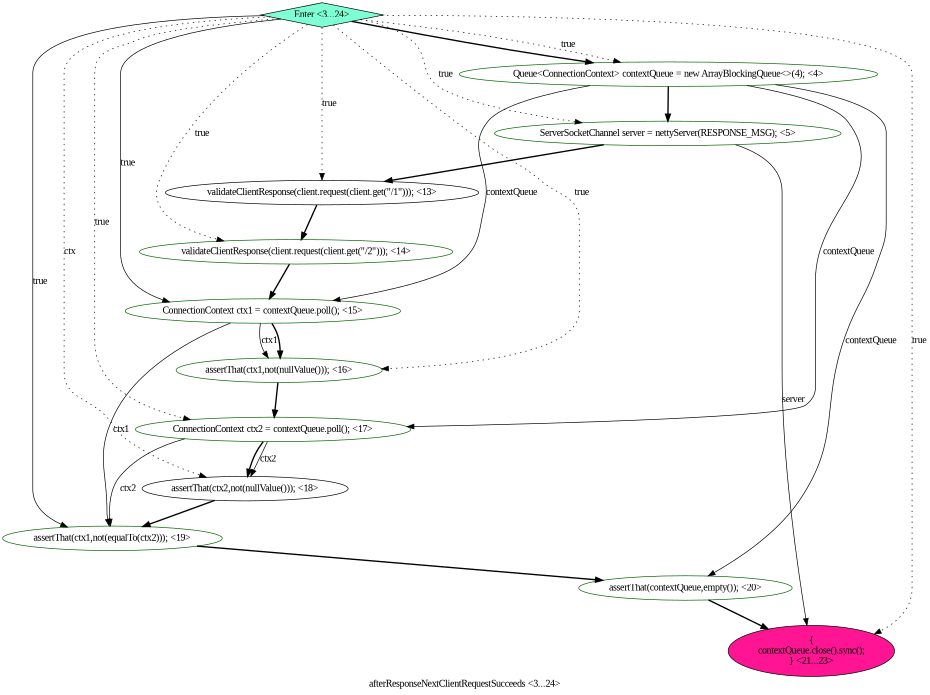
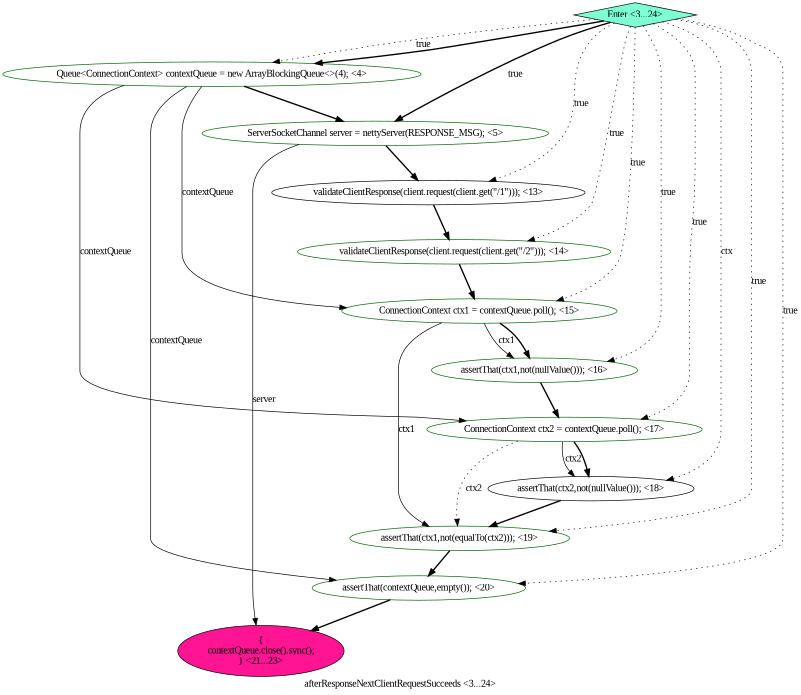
(912, 88) -> (783, 376)
(453, 94) -> (504, 65)
(121, 109) -> (630, 179)
(33, 181) -> (752, 332)
(131, 466) -> (472, 469)
